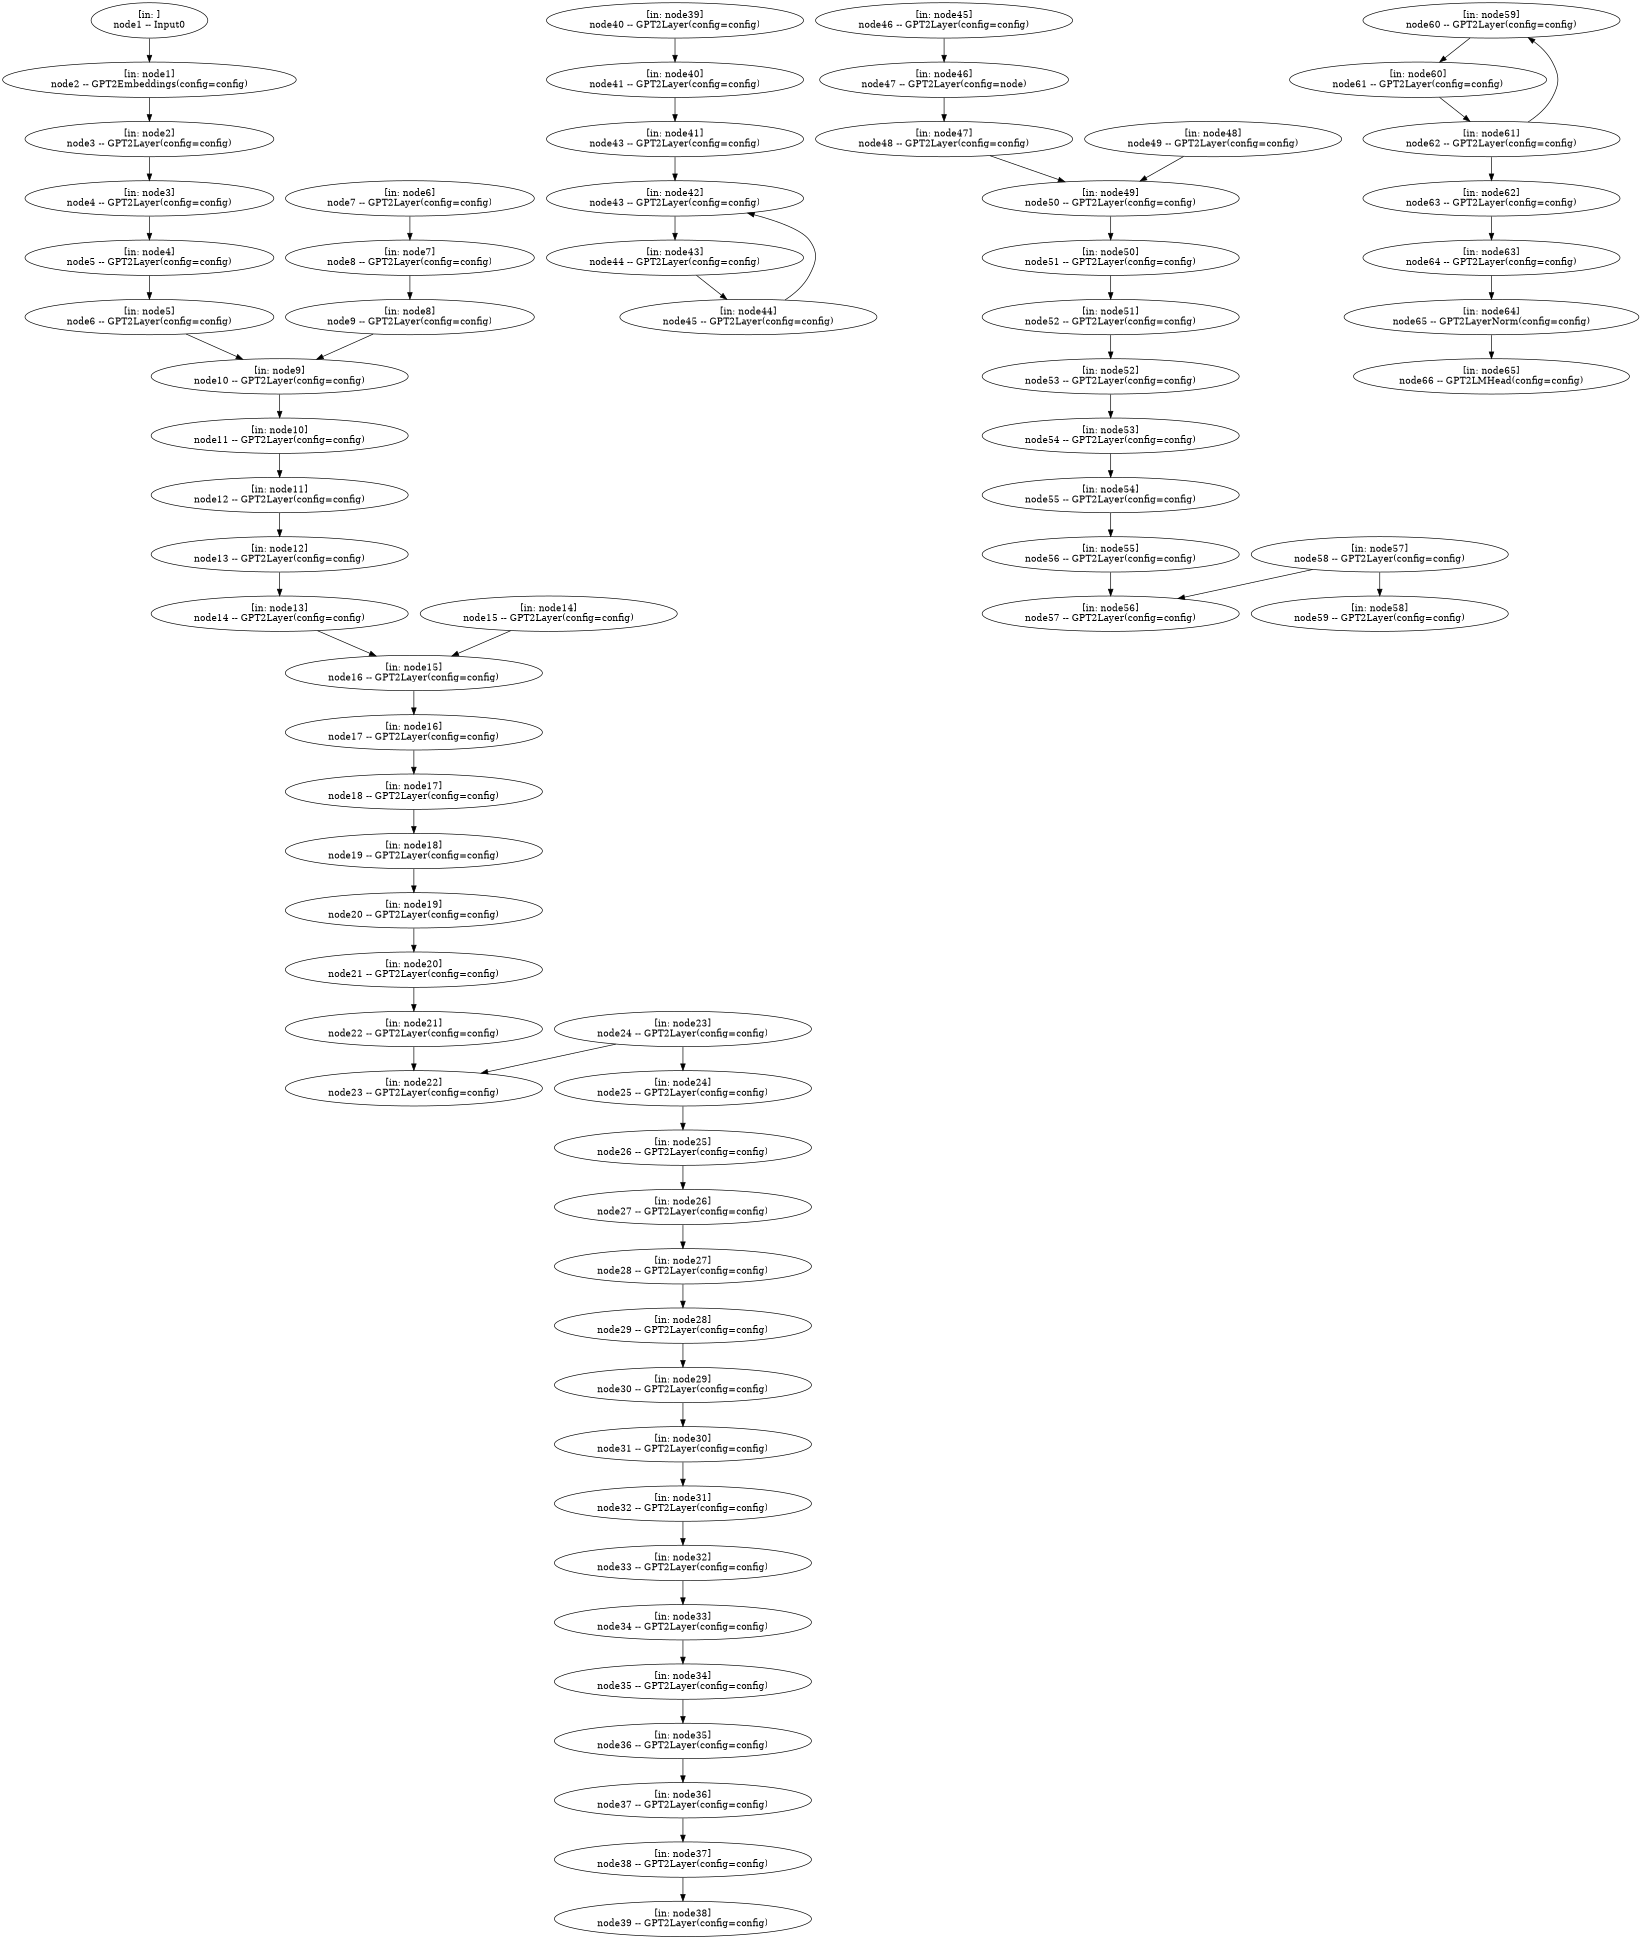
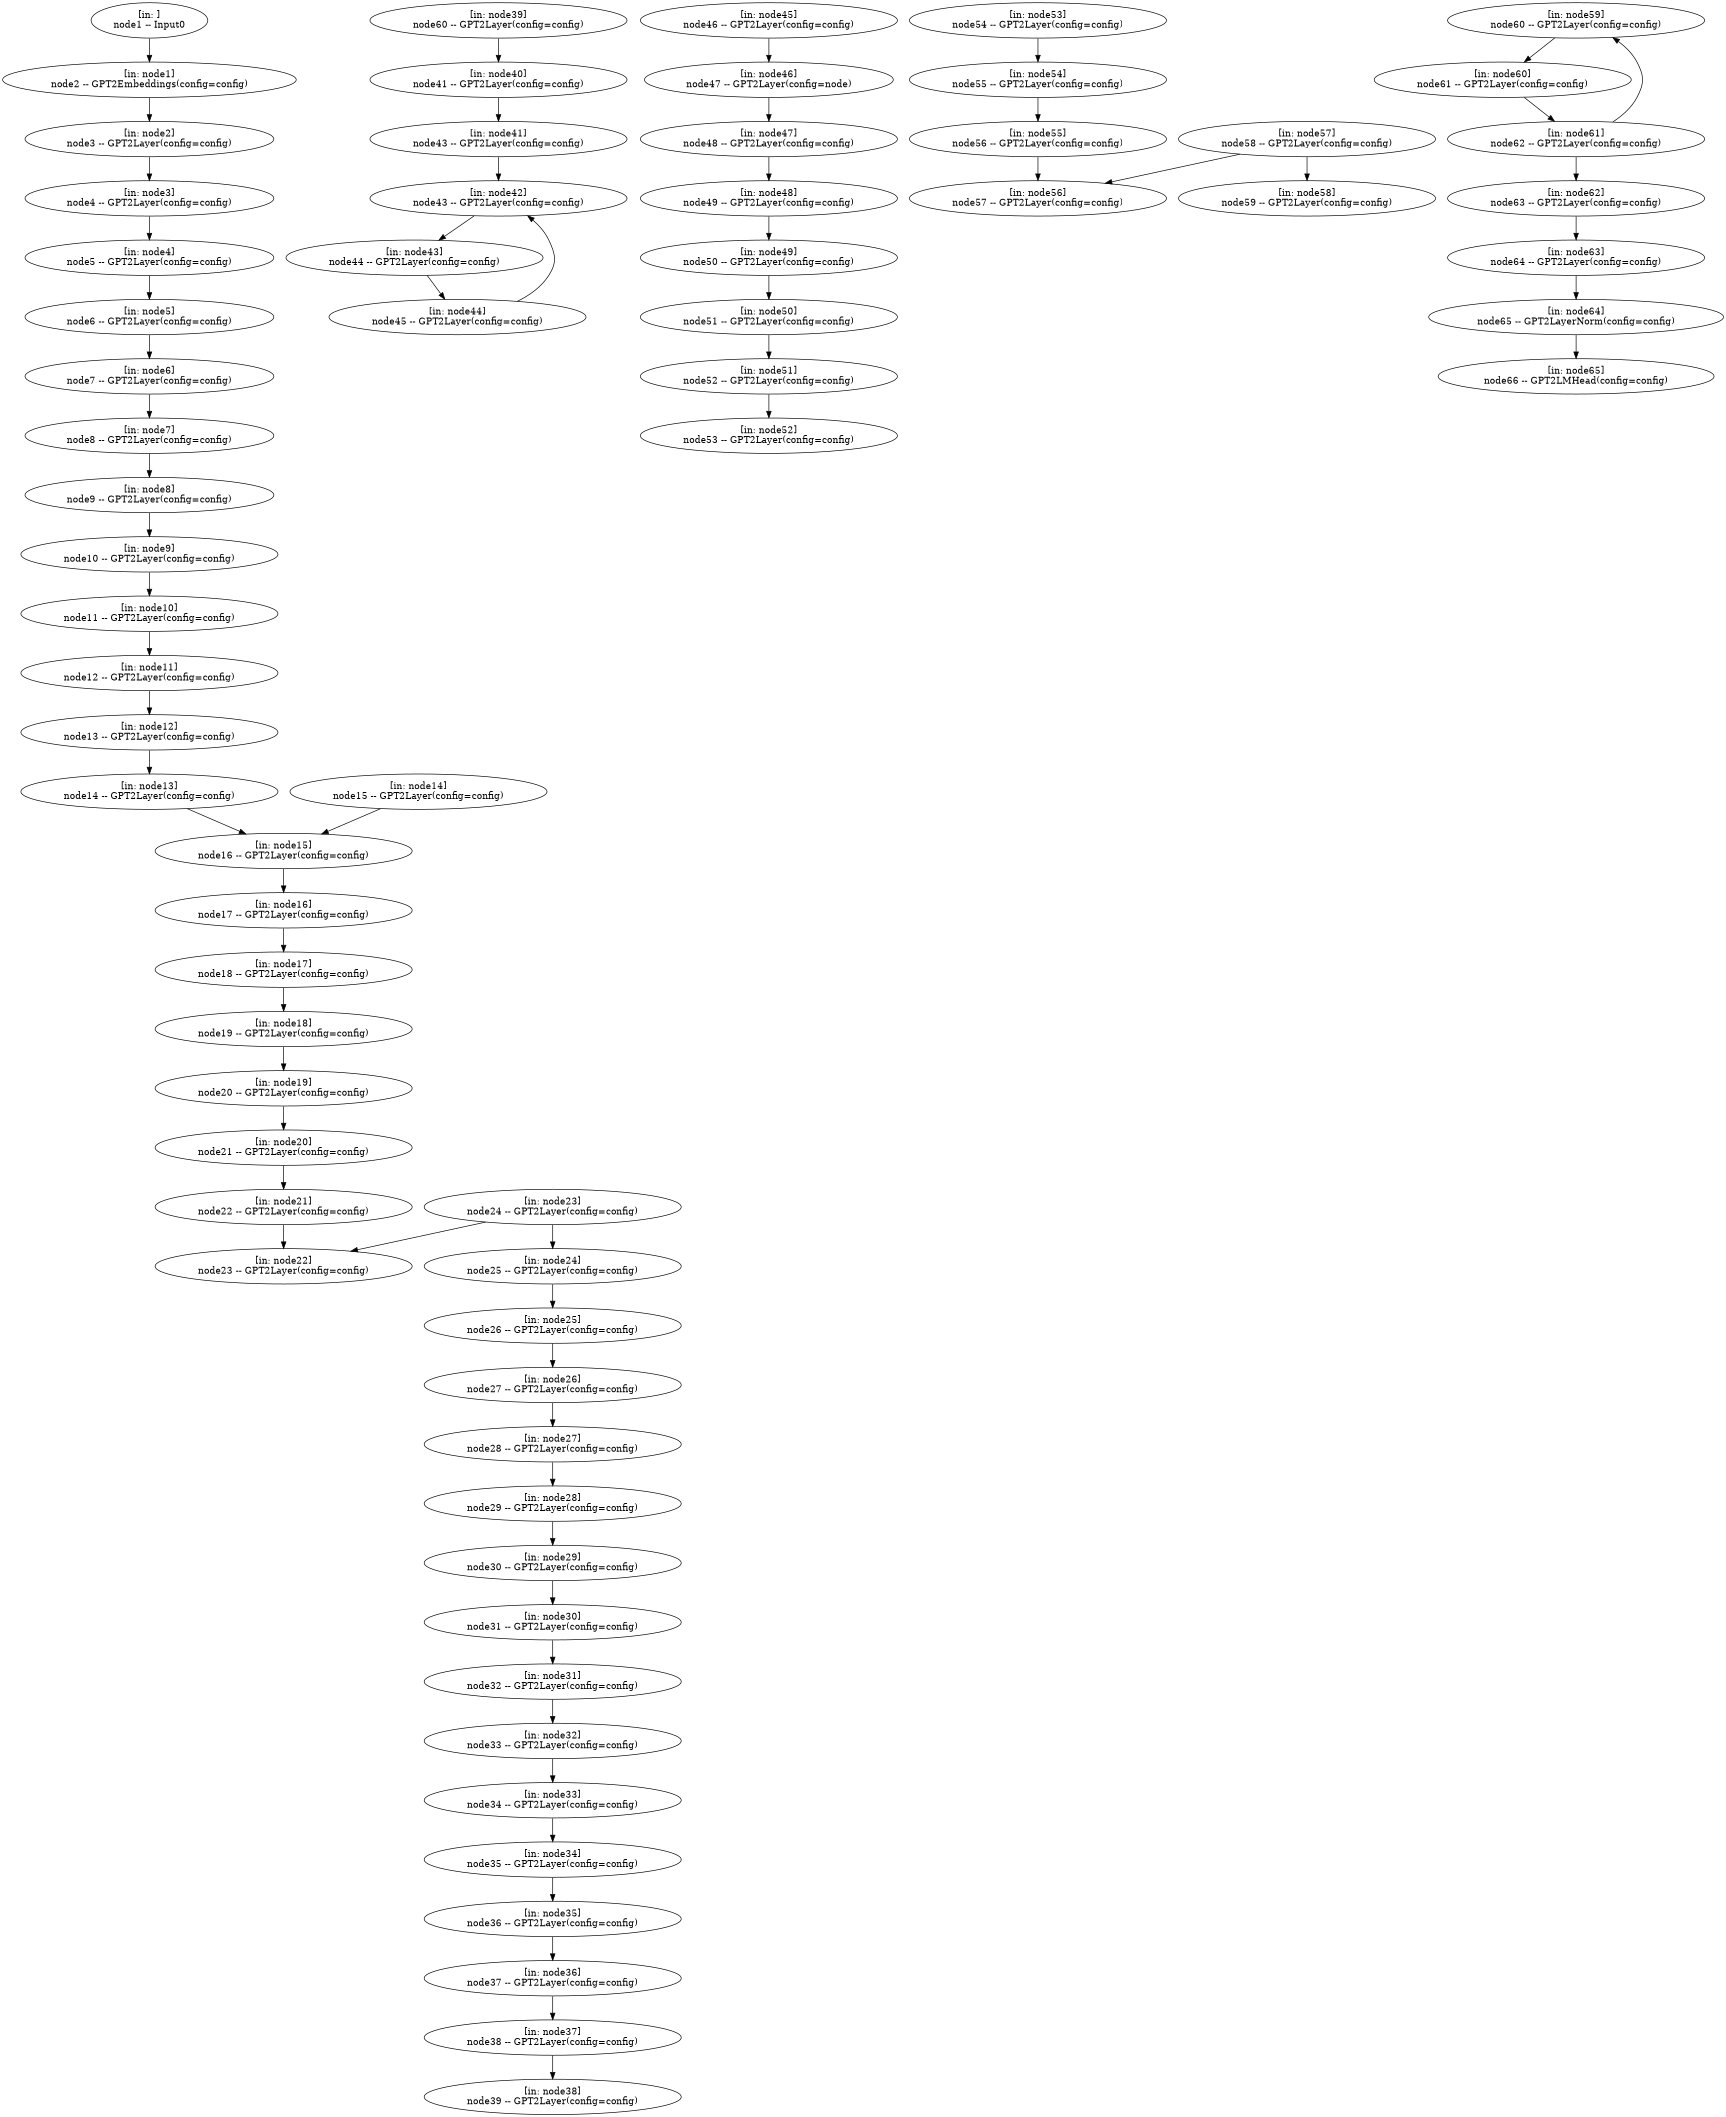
(675, 20) -> (498, 20)
(1024, 168) -> (769, 165)
(211, 345) -> (149, 343)
(1111, 403) -> none
